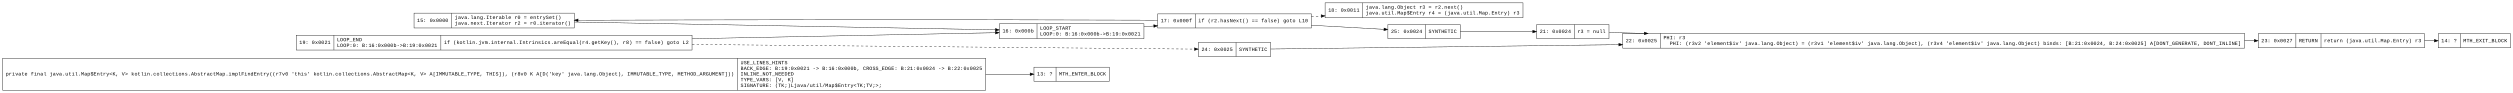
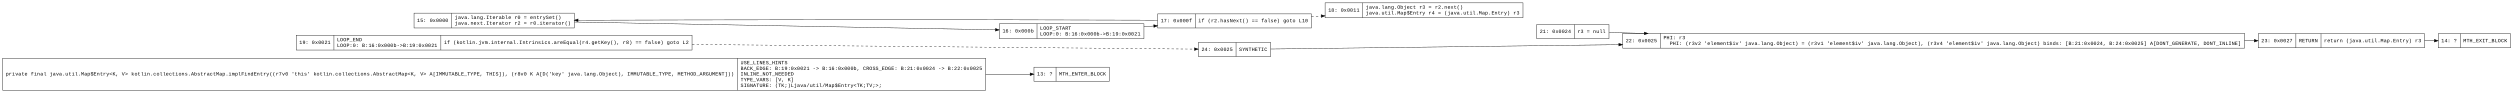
(1424, 32) -> none
(844, 36) -> none
